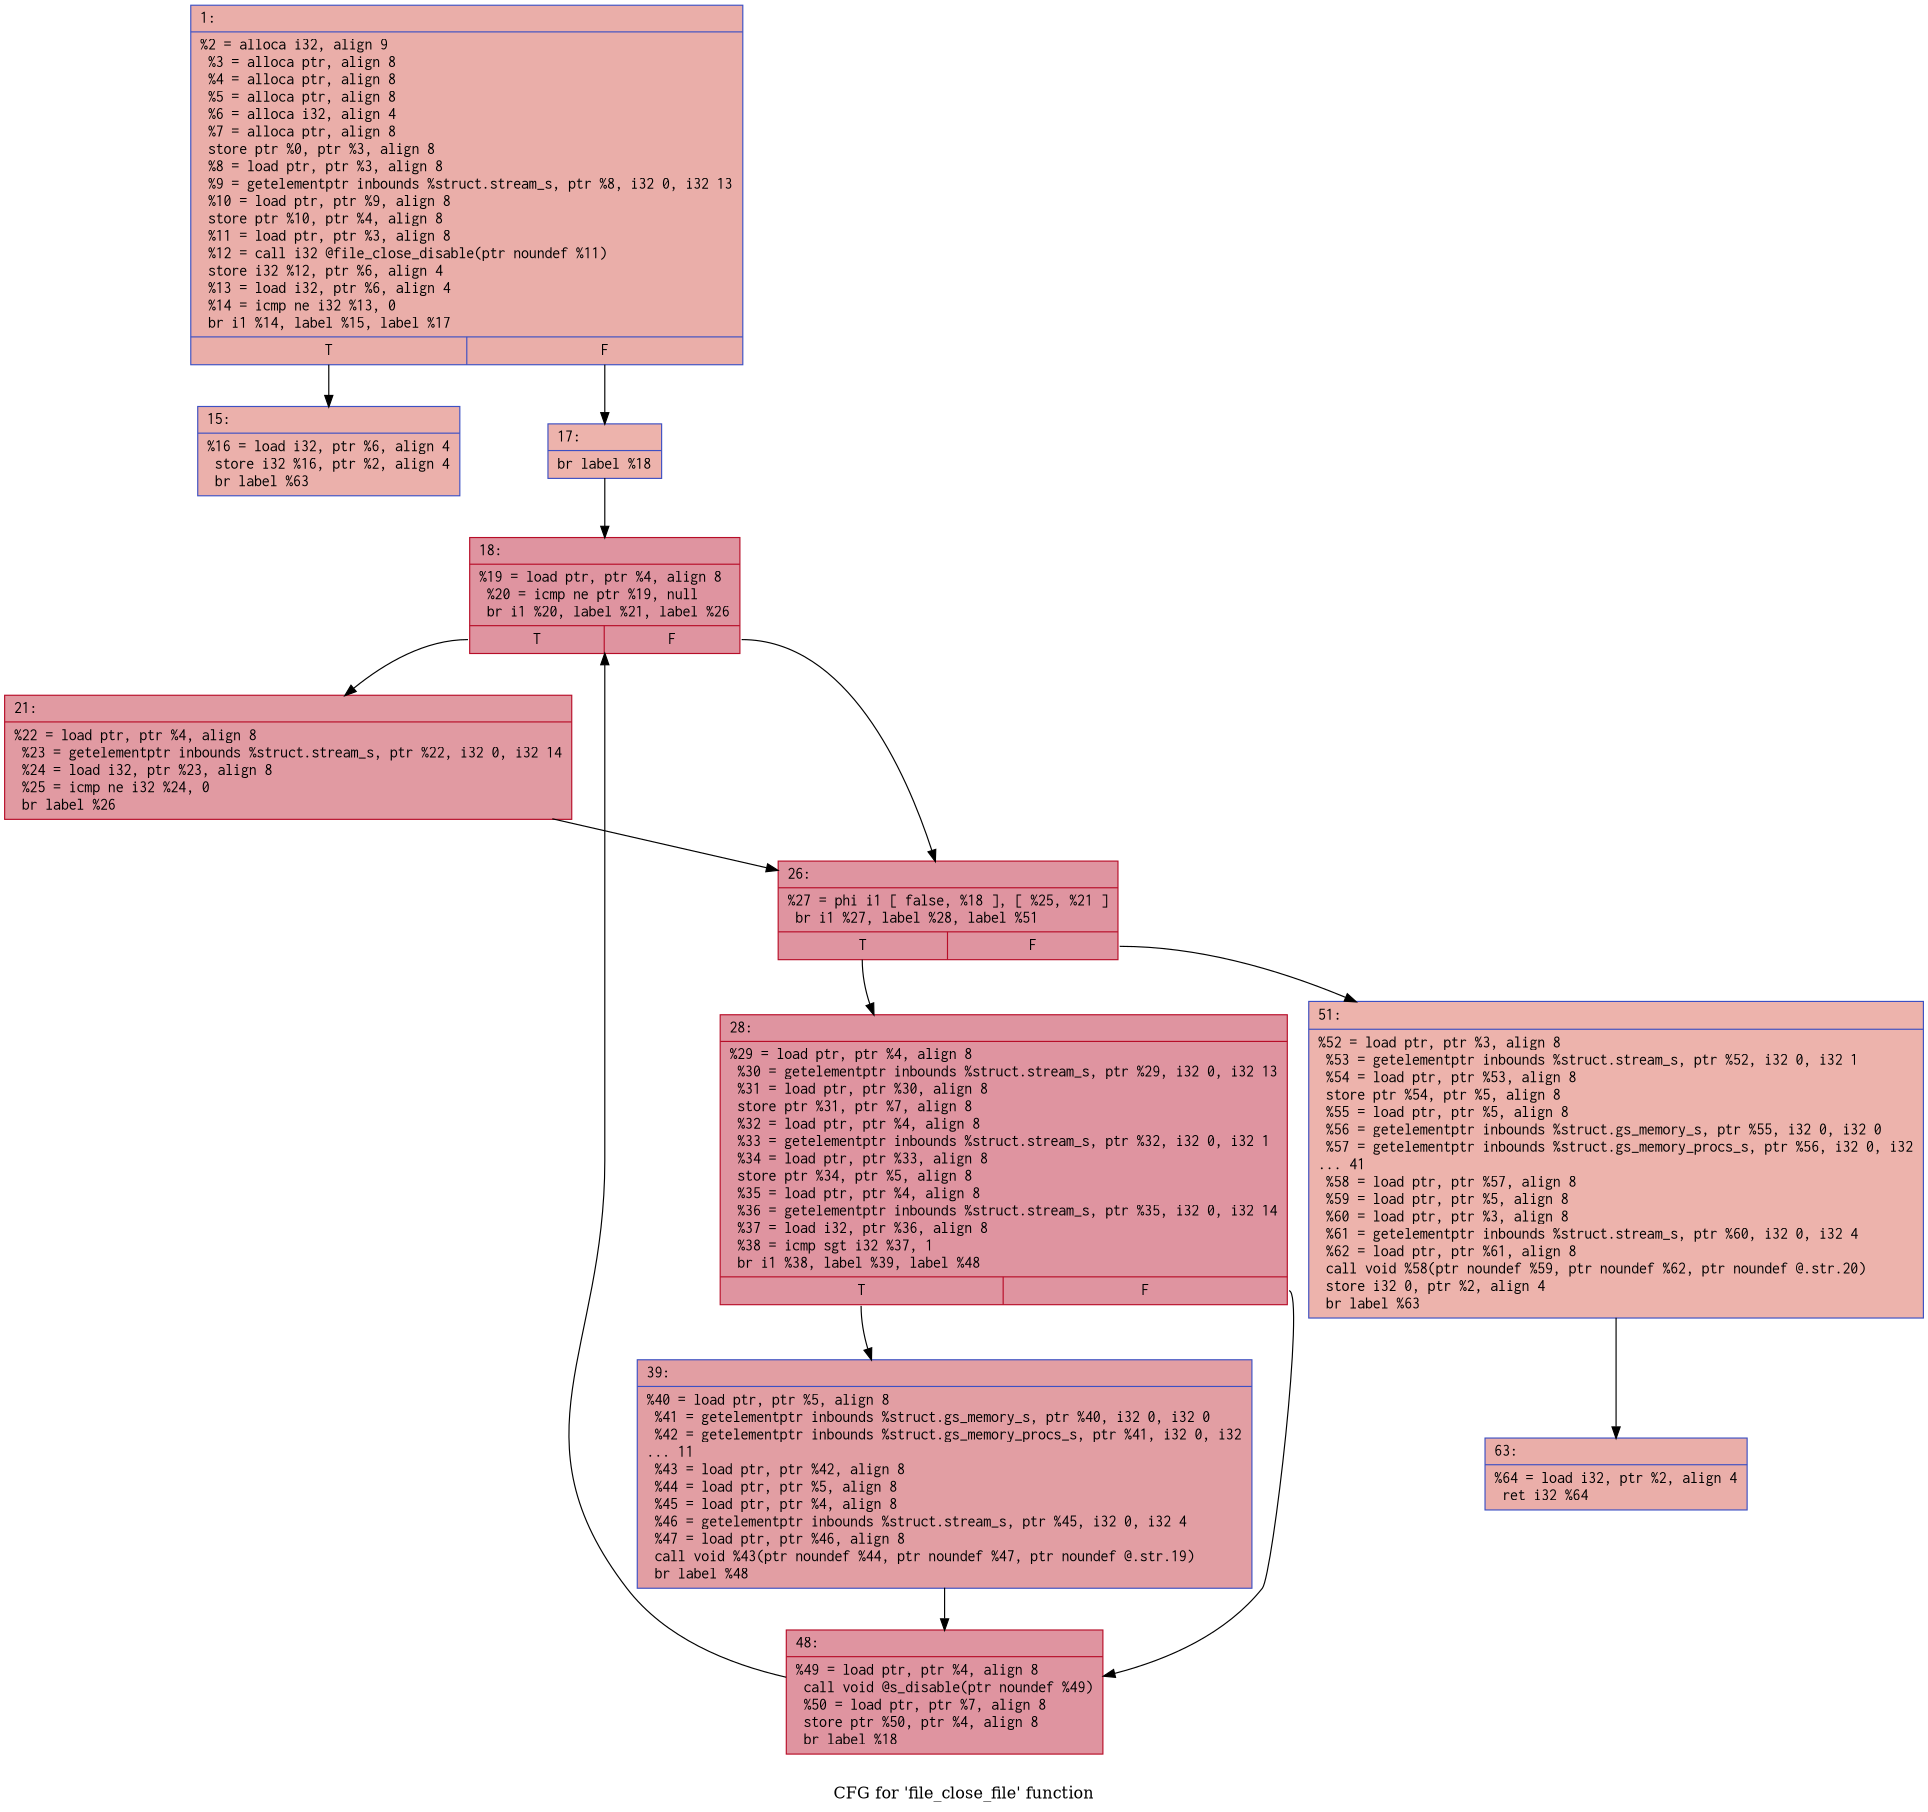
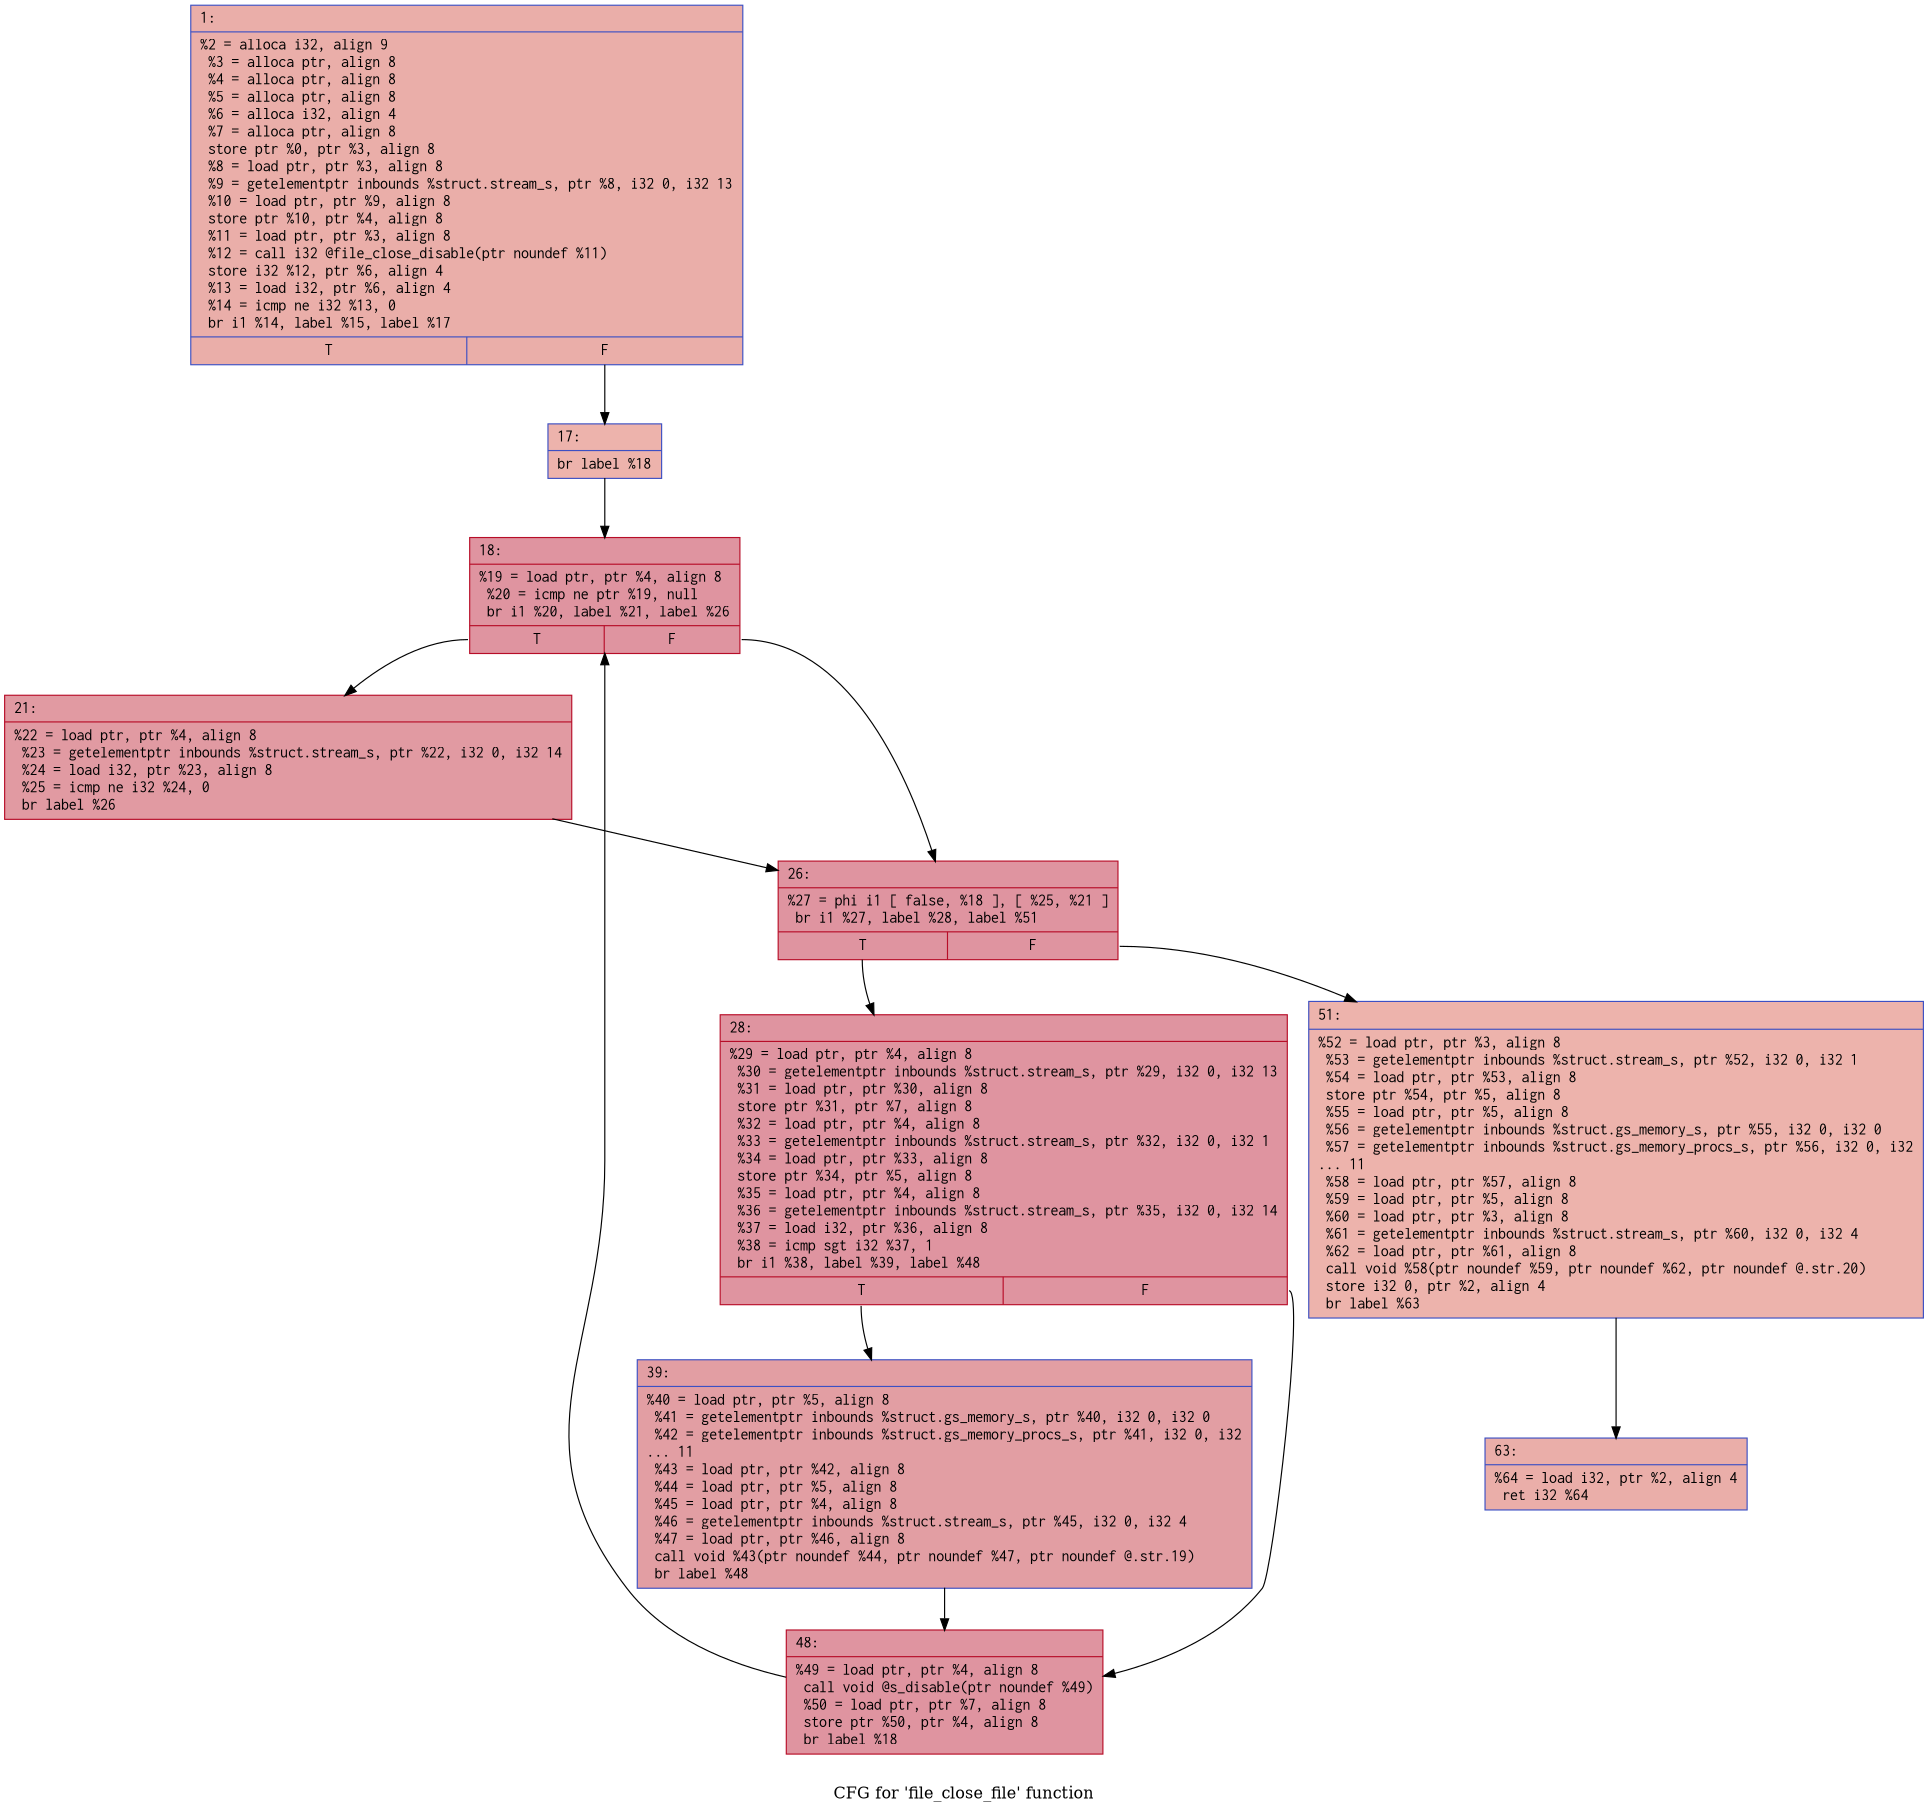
(329, 451) -> none
(1342, 1164) -> (1342, 1164)
